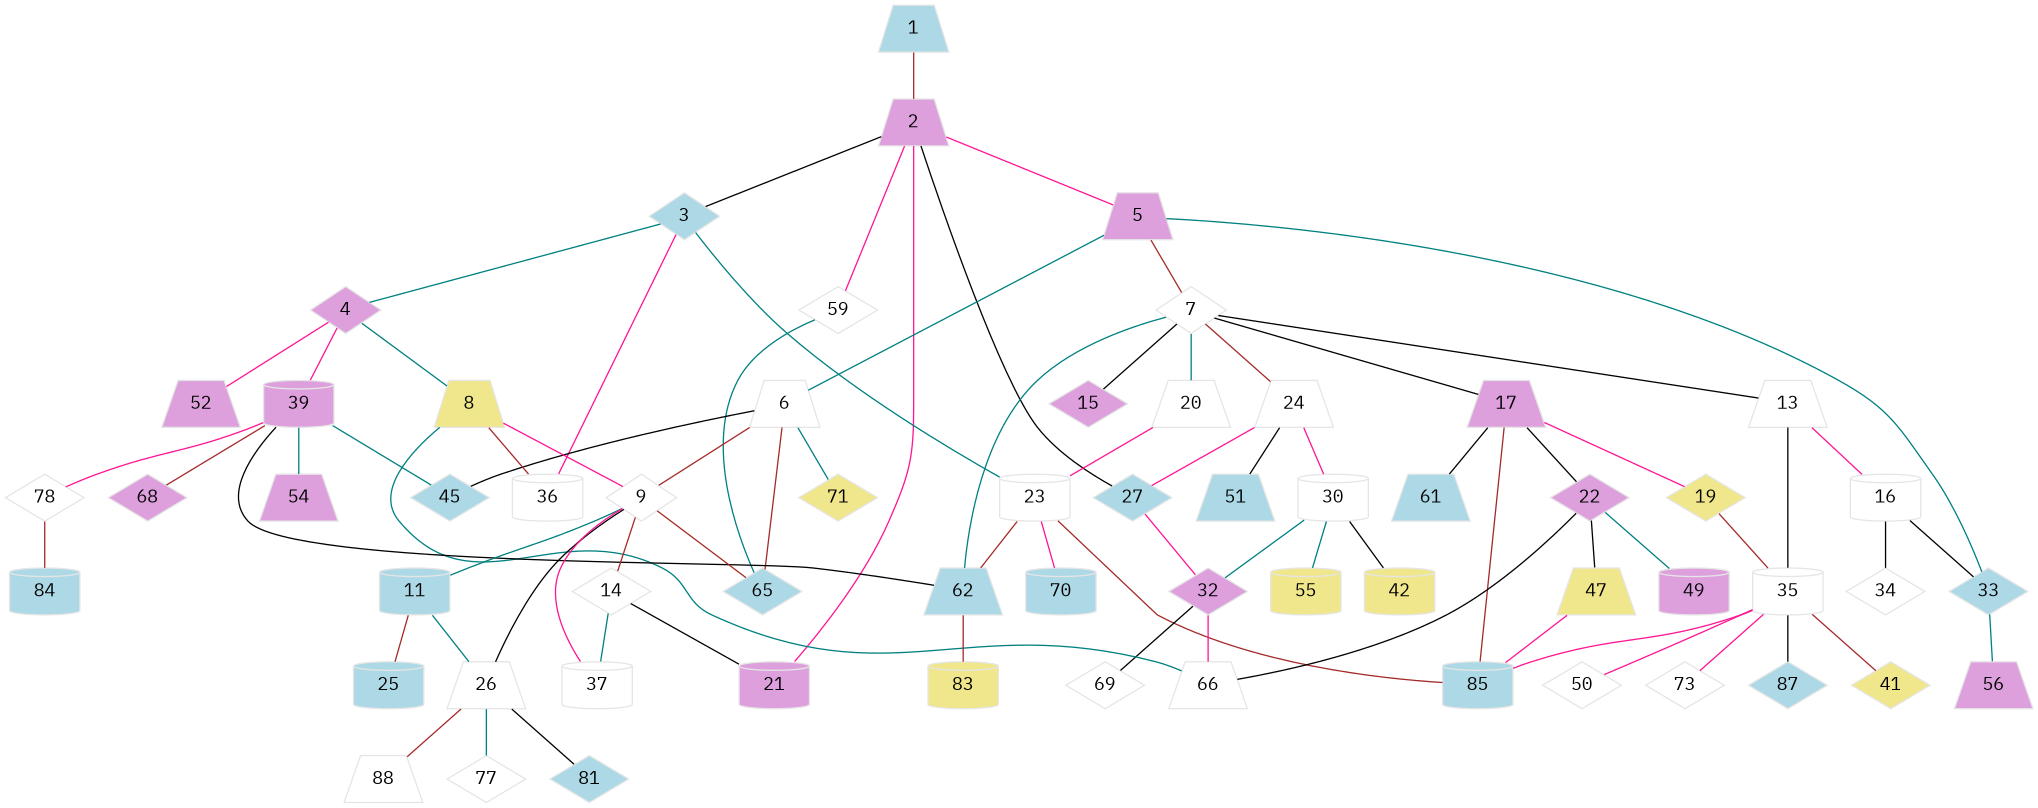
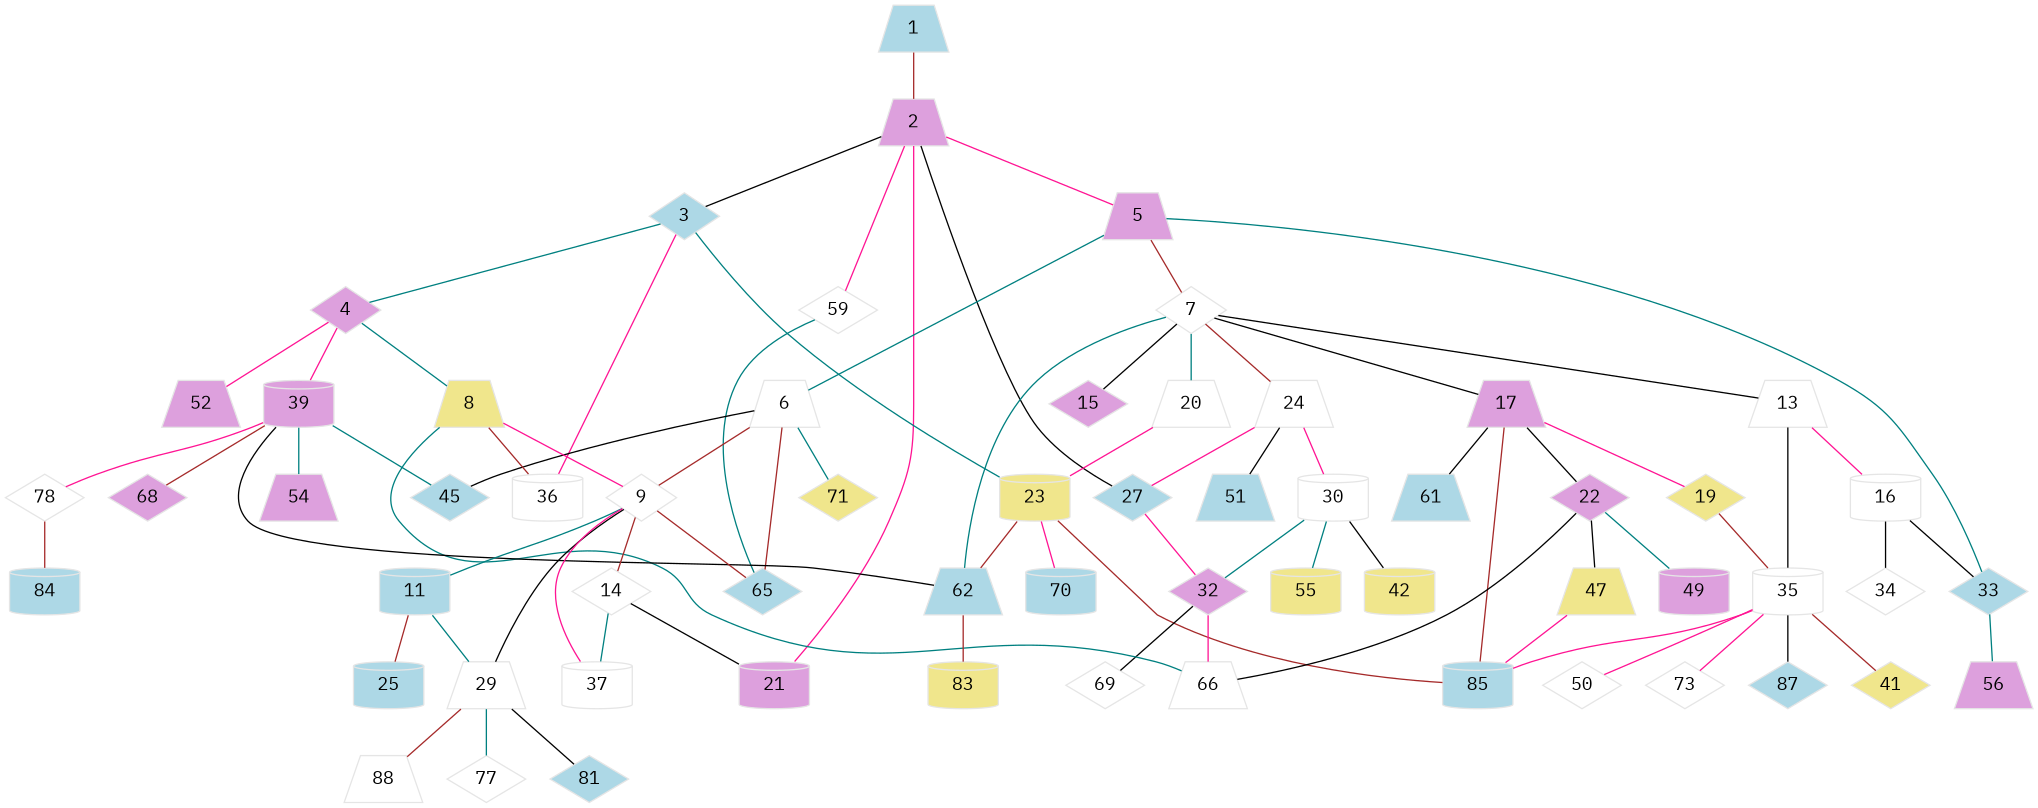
(1035, 498) -> (1035, 498)
(486, 685) -> (486, 685)
